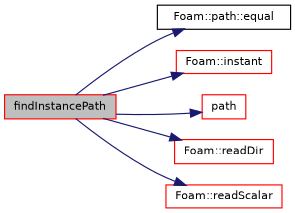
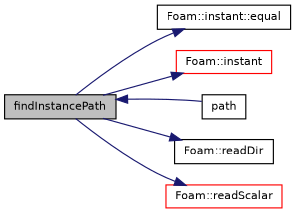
(224, 17) -> (224, 17)
(60, 107) -> (60, 107)
(224, 107) -> (224, 107)
(153, 115) -> (165, 99)
(224, 152) -> (224, 152)
